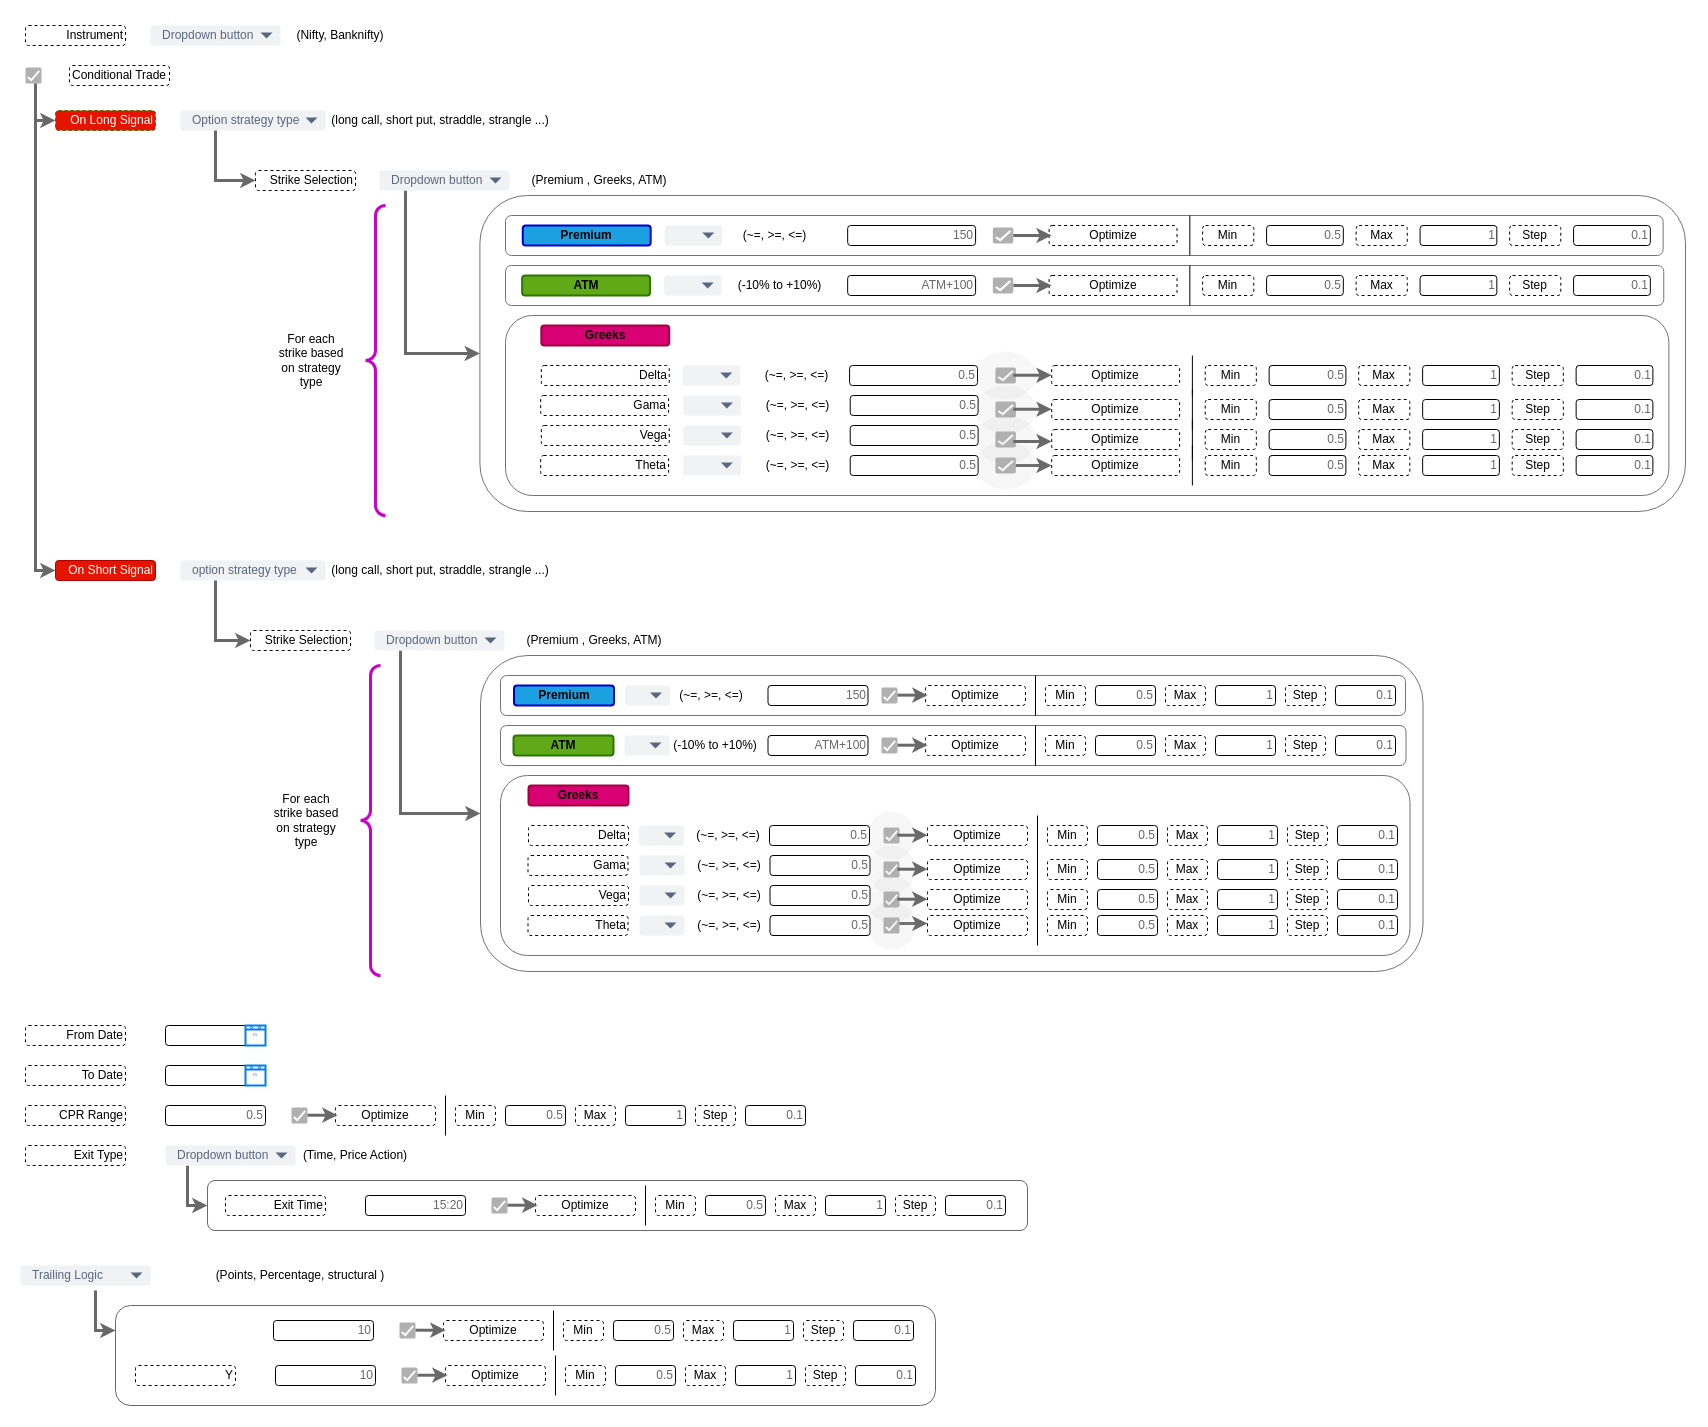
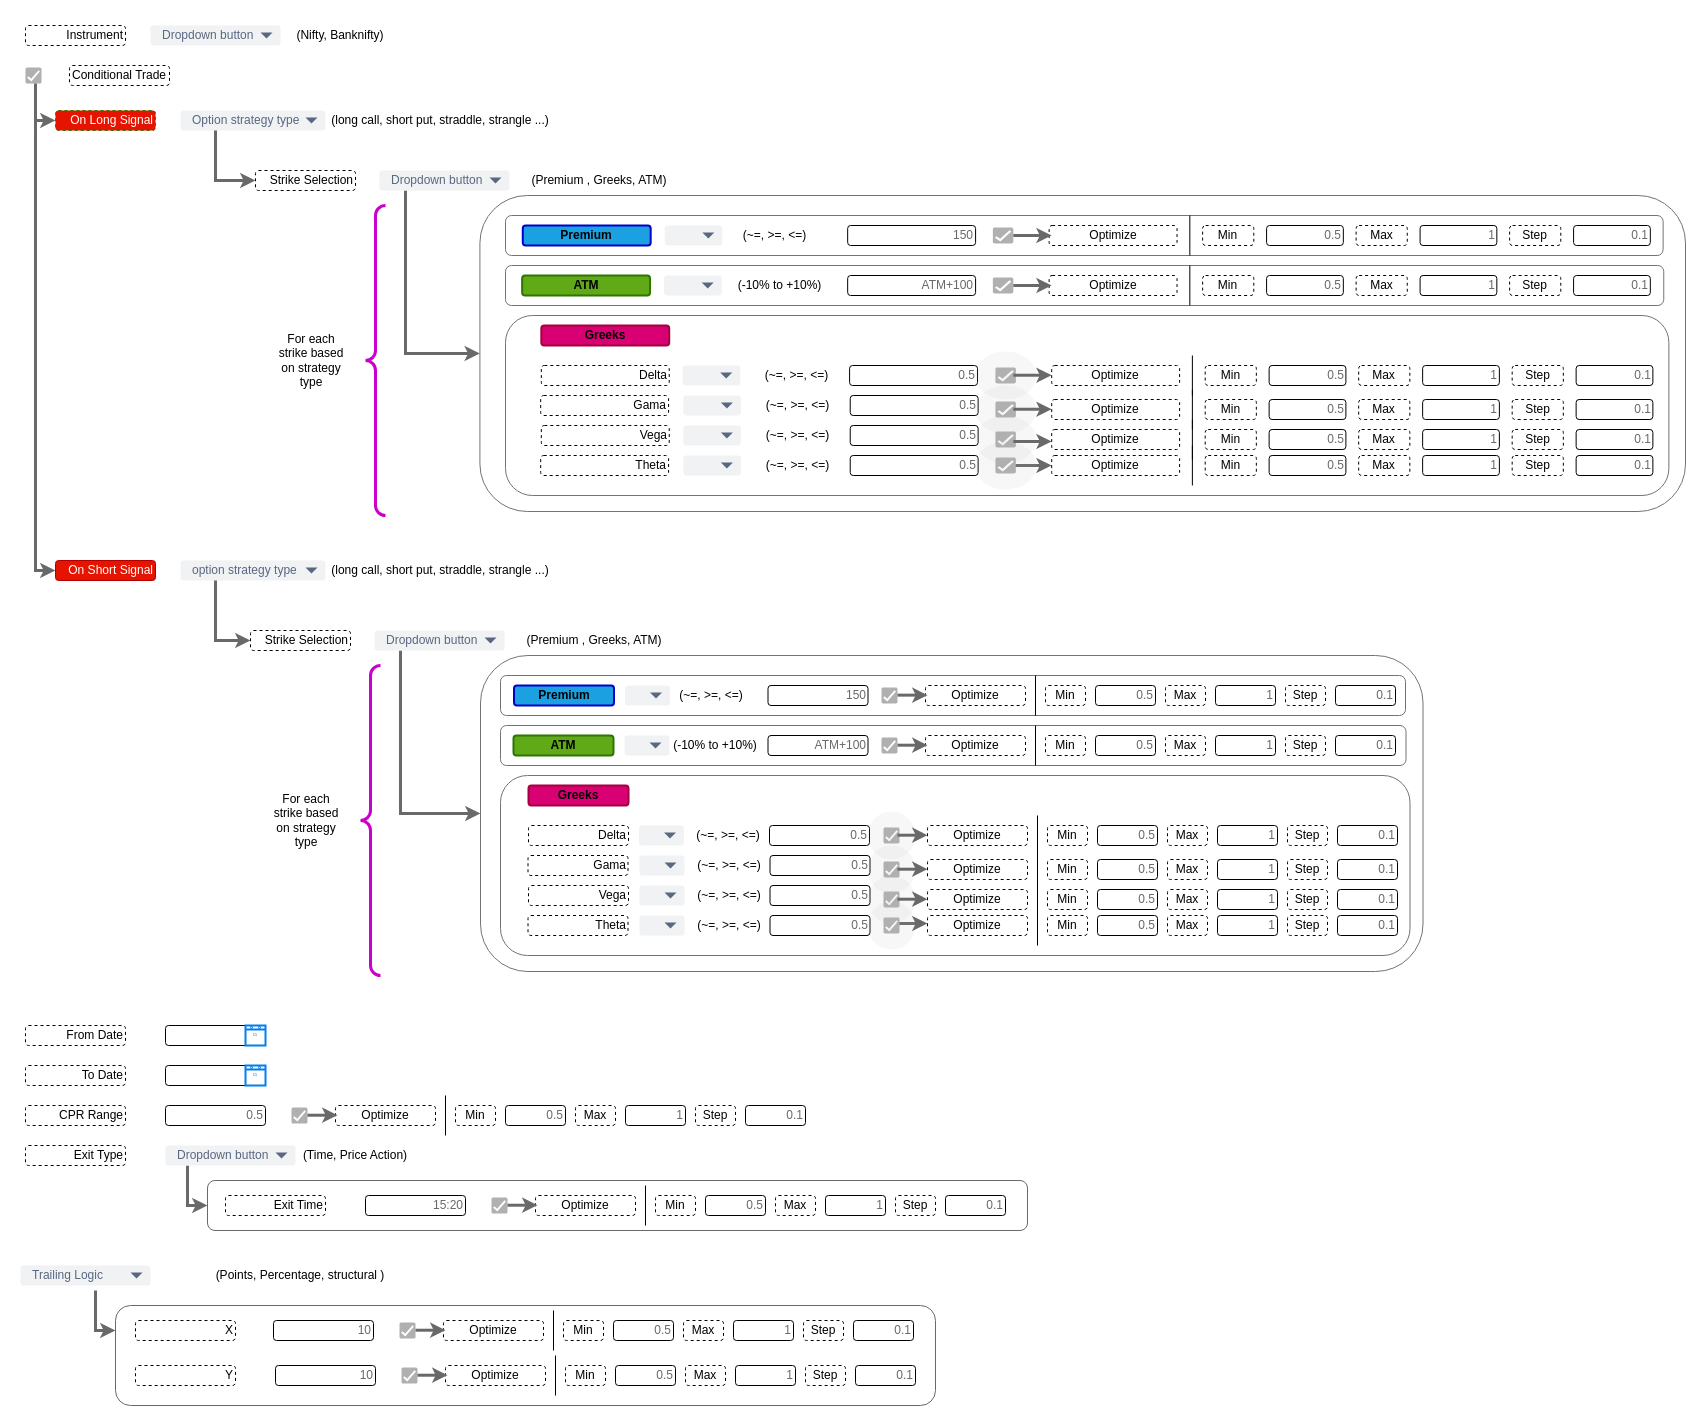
none -> (186, 1331)
